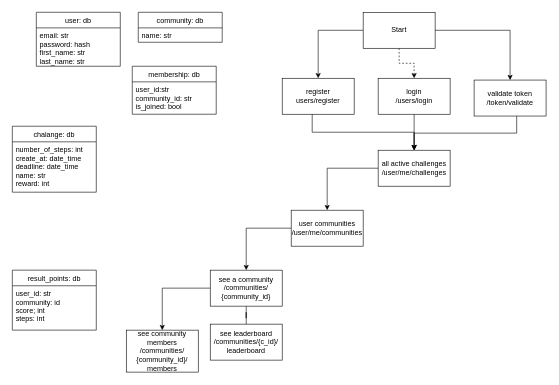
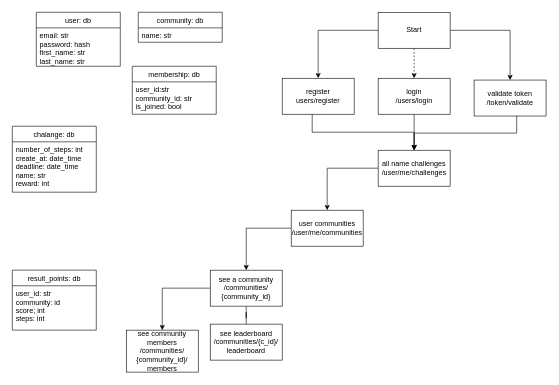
(399, 30) -> (414, 30)
(414, 168) -> (414, 168)
